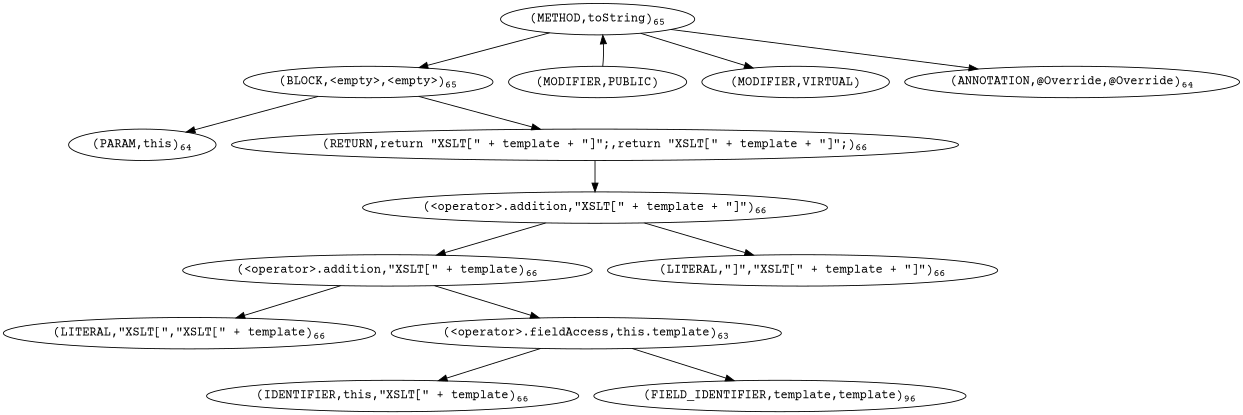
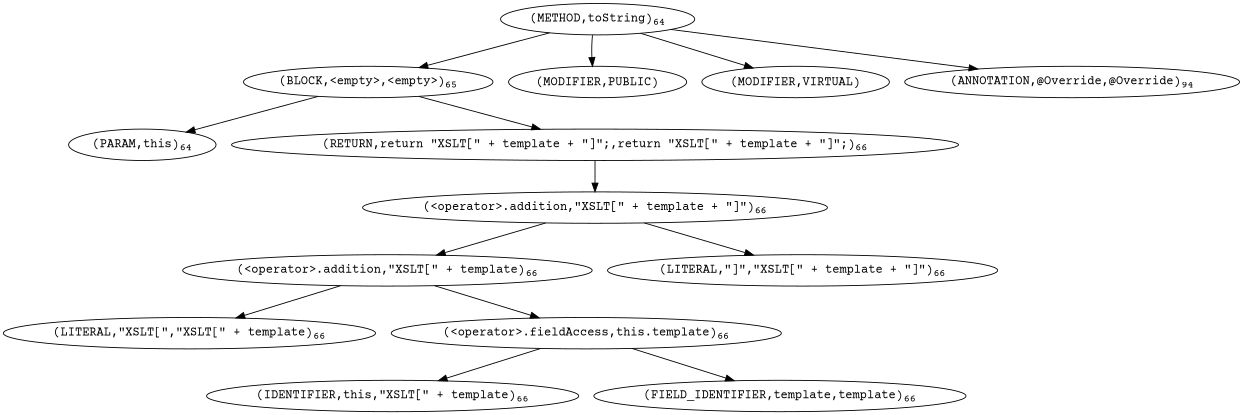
(659, 18) -> (659, 18)
(603, 55) -> (592, 46)
(1188, 81) -> (1188, 81)
(723, 332) -> (723, 332)
(910, 395) -> (910, 395)
